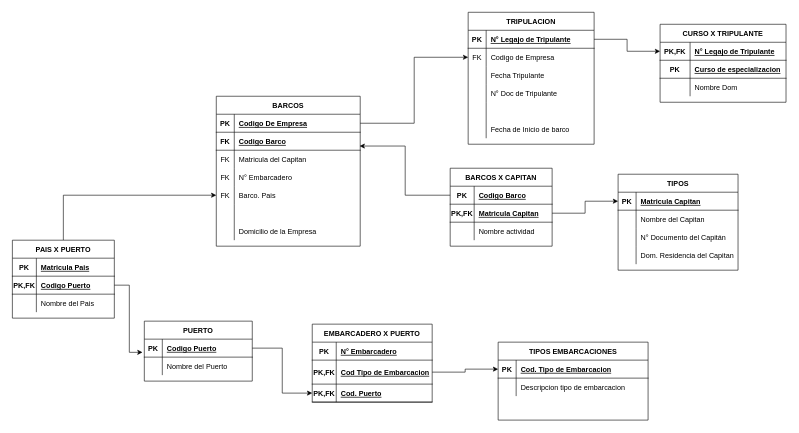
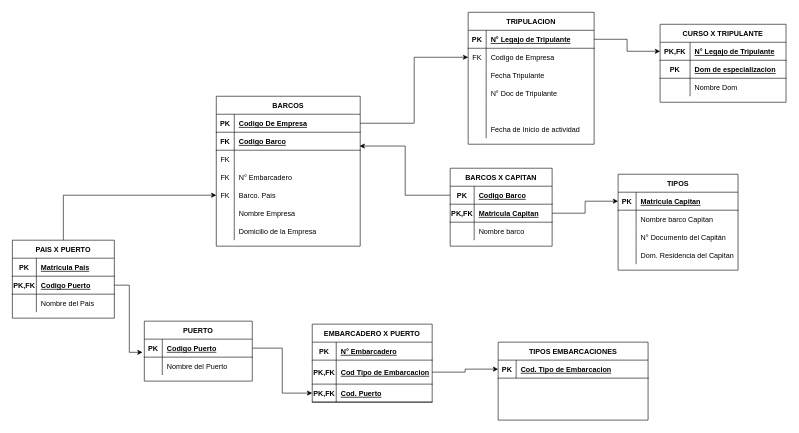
(738, 70) -> (734, 70)
(534, 130) -> (540, 130)
(297, 159) -> none
none -> (297, 213)
(673, 220) -> (678, 220)
(508, 232) -> (502, 232)
(582, 387) -> none
